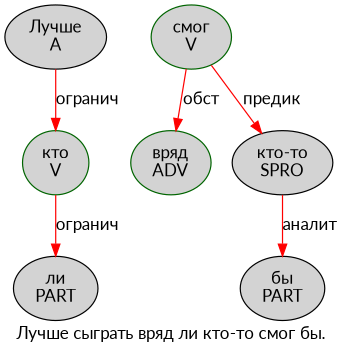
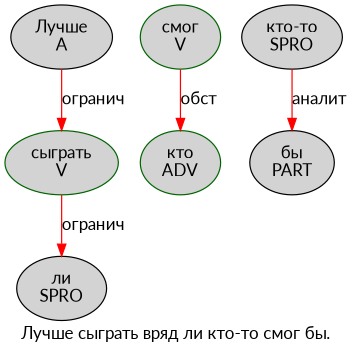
(233, 94) -> none
(56, 163) -> (62, 163)
(171, 163) -> (180, 163)
(56, 288) -> (62, 288)
